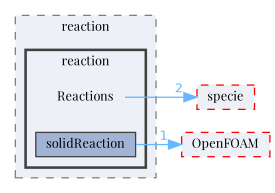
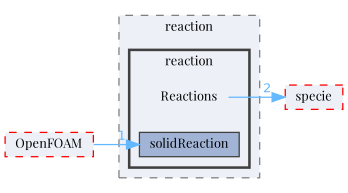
(152, 145) -> (110, 145)
